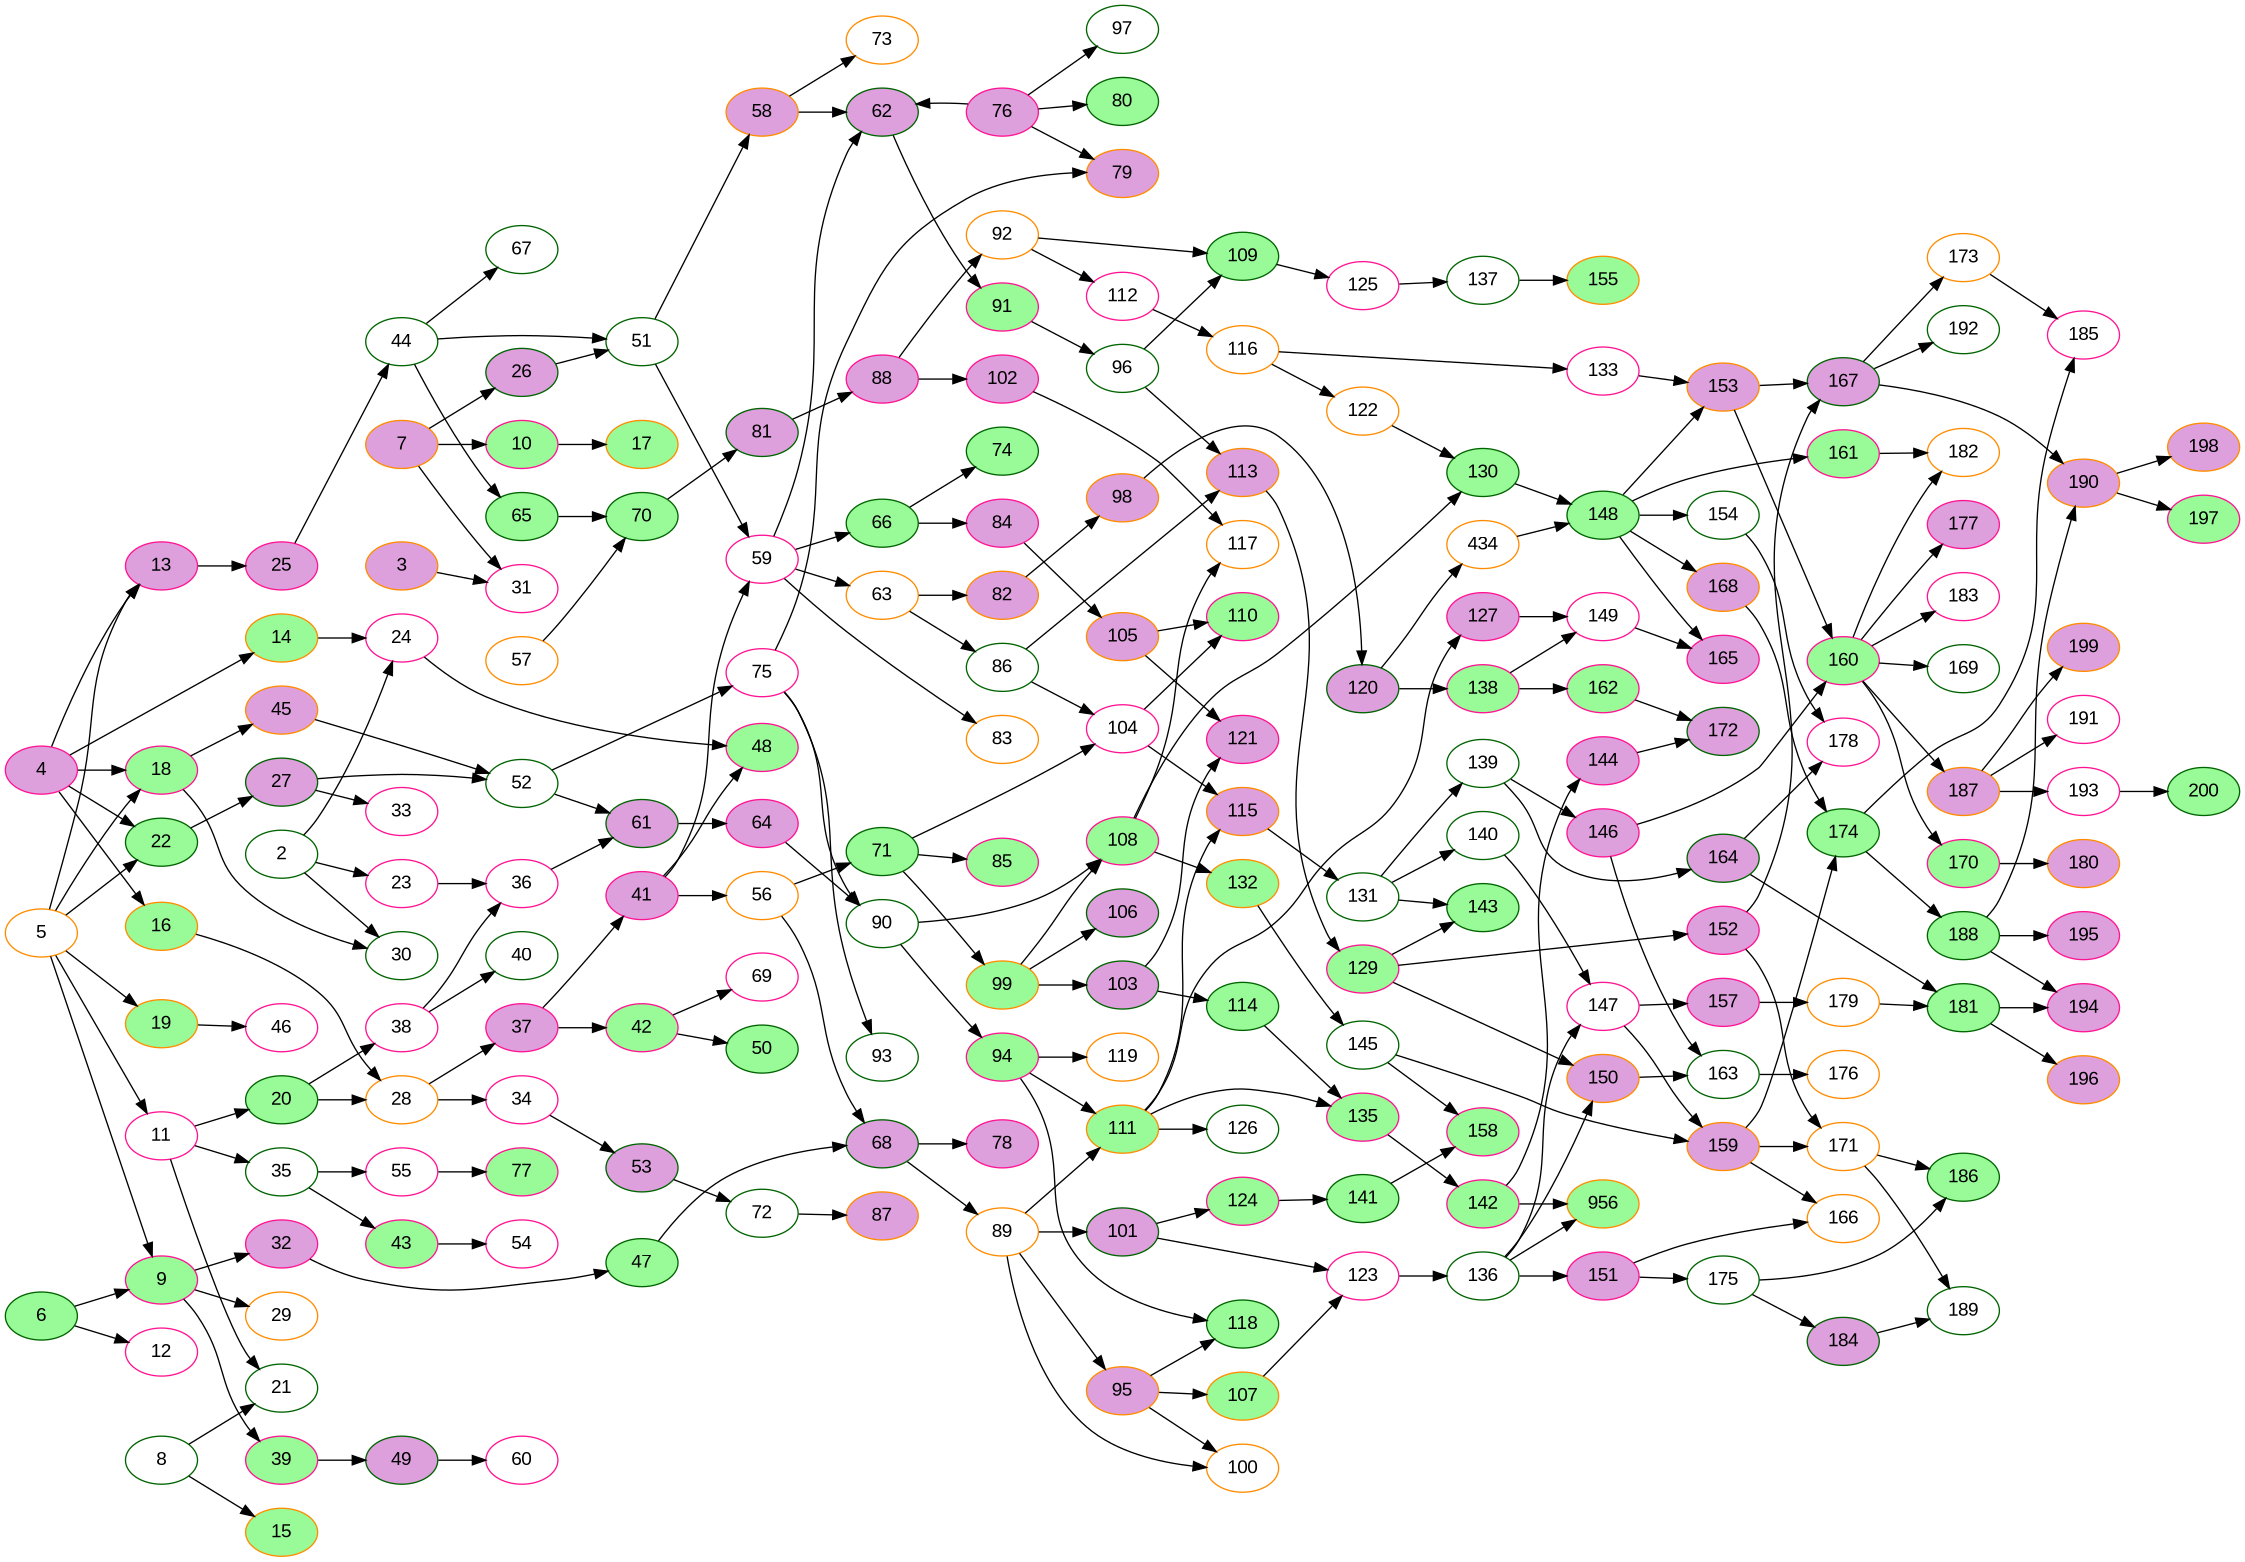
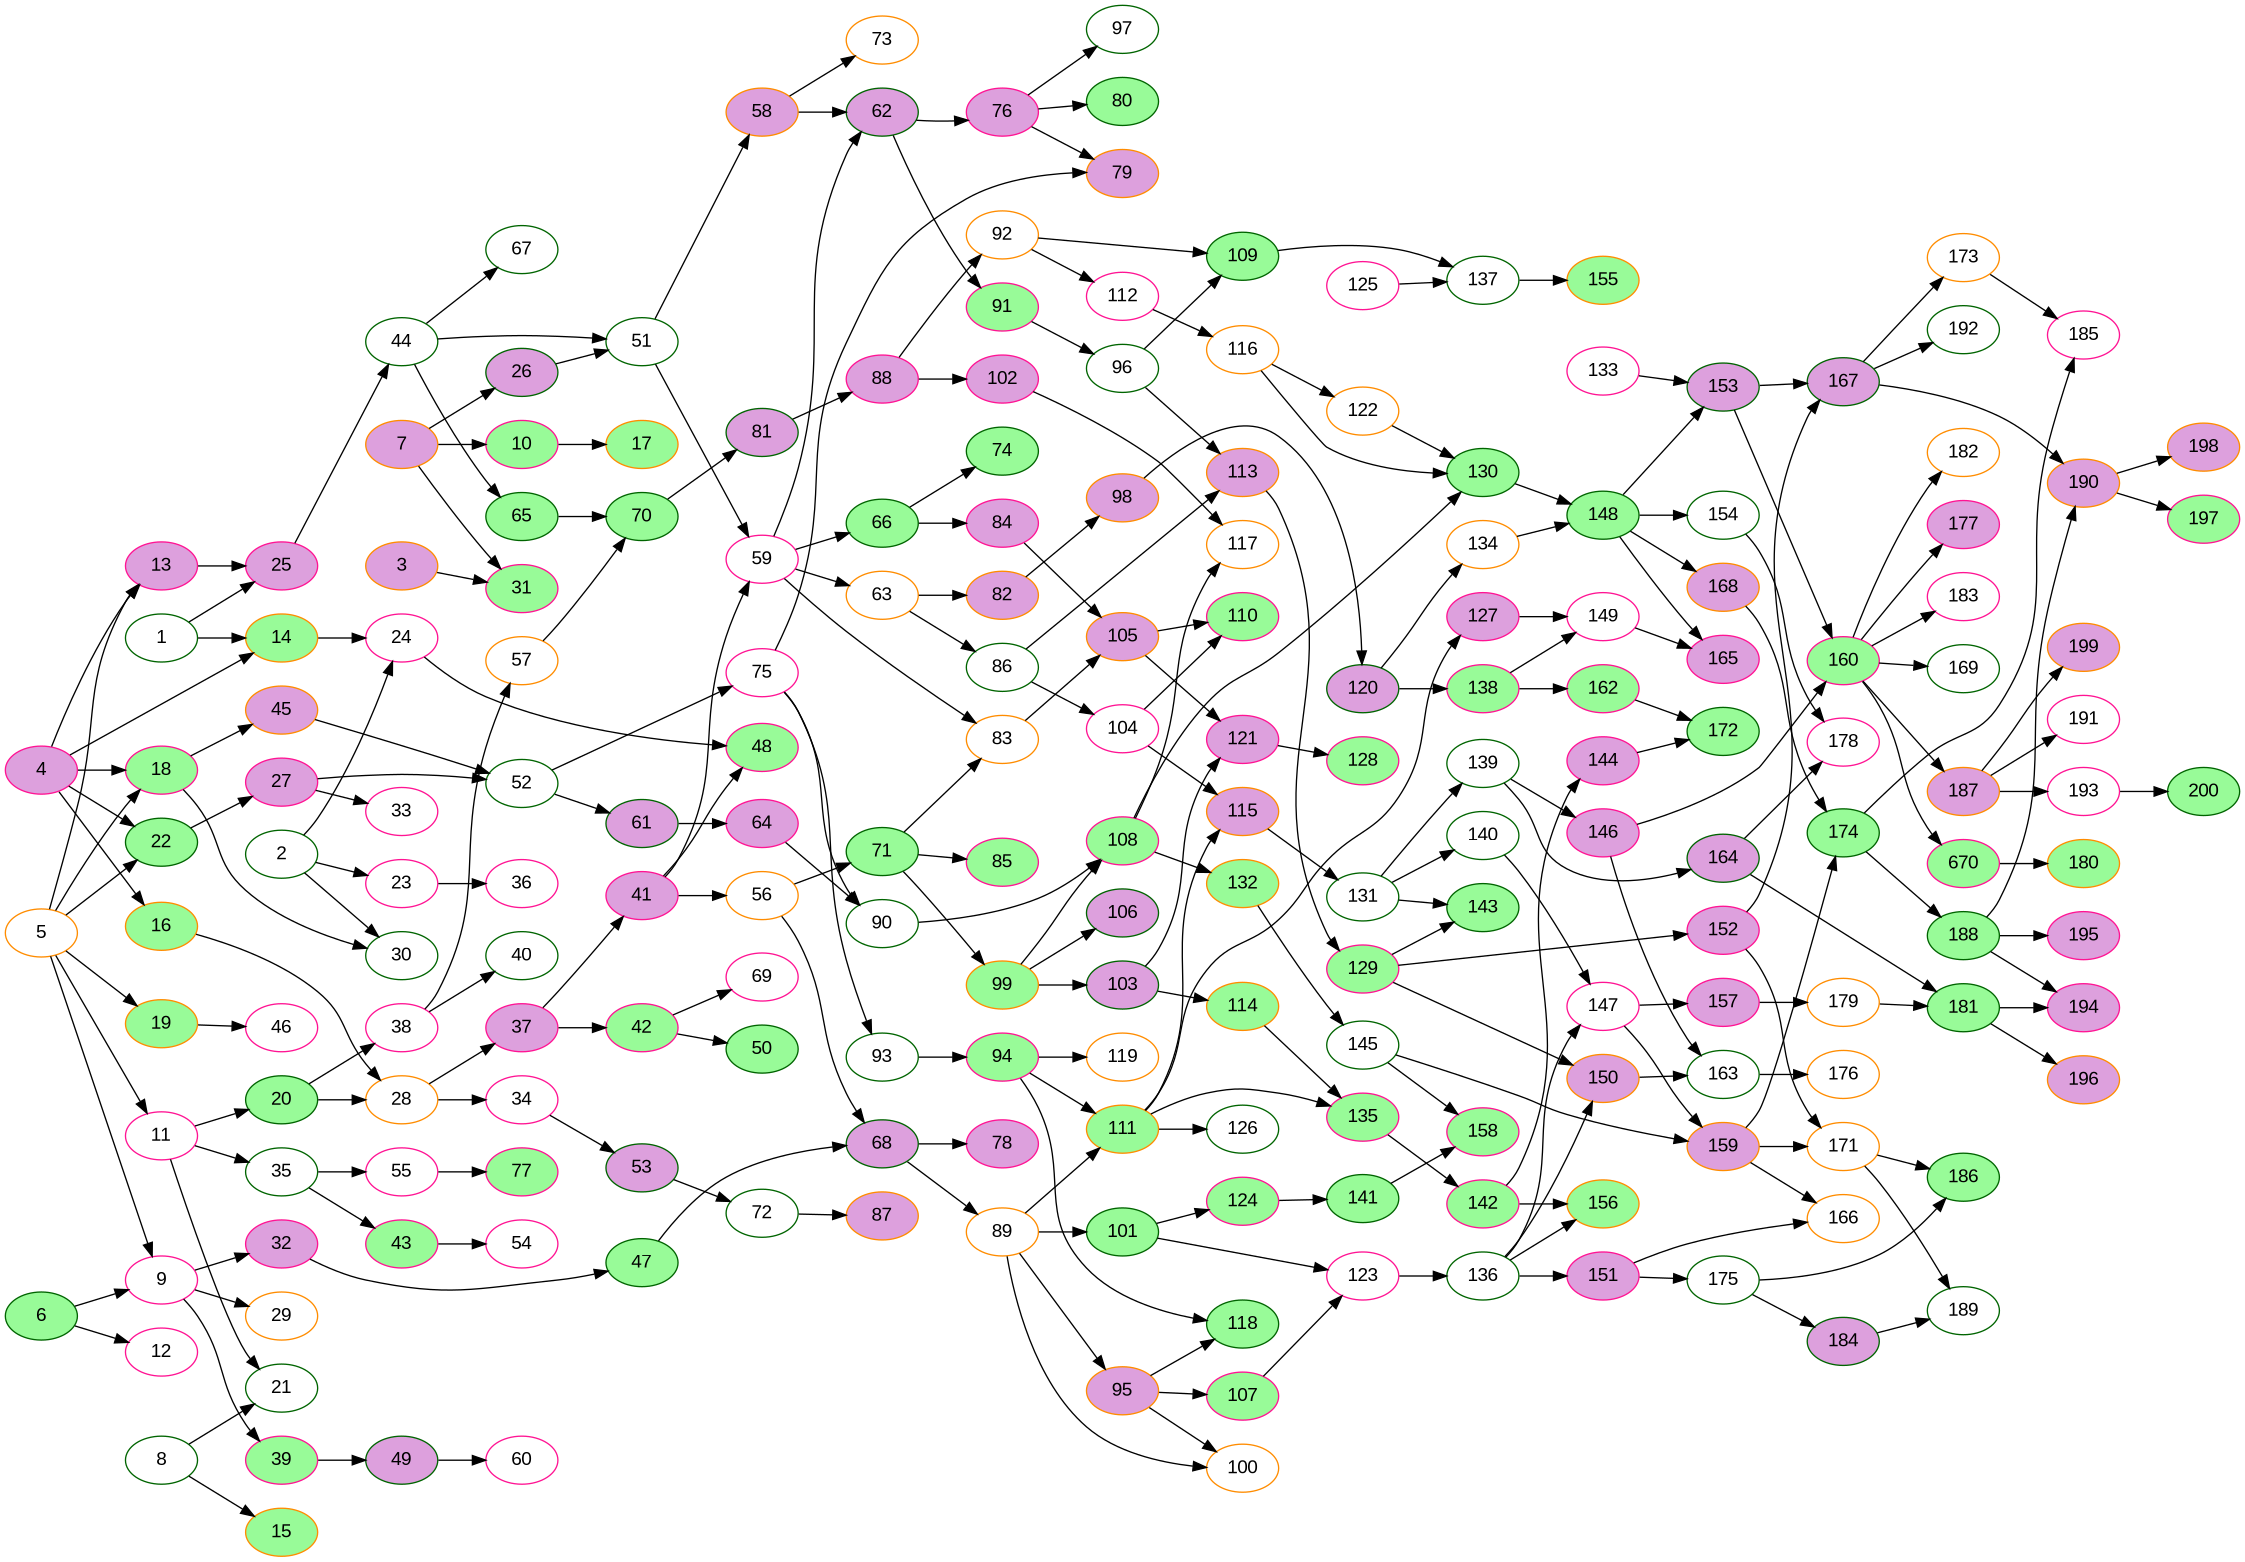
(949, 103) -> (935, 121)
(1296, 269) -> (1360, 246)
(1416, 360) -> (1331, 449)
(1723, 387) -> (1723, 387)
(1843, 454) -> none
(1483, 545) -> (1483, 545)
(522, 589) -> (522, 589)
none -> (162, 638)
none -> (1062, 688)
(1723, 731) -> (1723, 731)
none -> (1363, 761)
(282, 782) -> (282, 782)
(998, 796) -> (938, 800)
(576, 857) -> none
(1963, 864) -> (1963, 864)
(2084, 864) -> (2084, 864)
(458, 962) -> (470, 855)
(936, 986) -> (936, 1057)
(1243, 1006) -> (1243, 1006)
(1603, 1204) -> (1603, 1204)
(1123, 1232) -> (1123, 1232)
(162, 1280) -> (162, 1280)
(1243, 1396) -> (1243, 1396)
